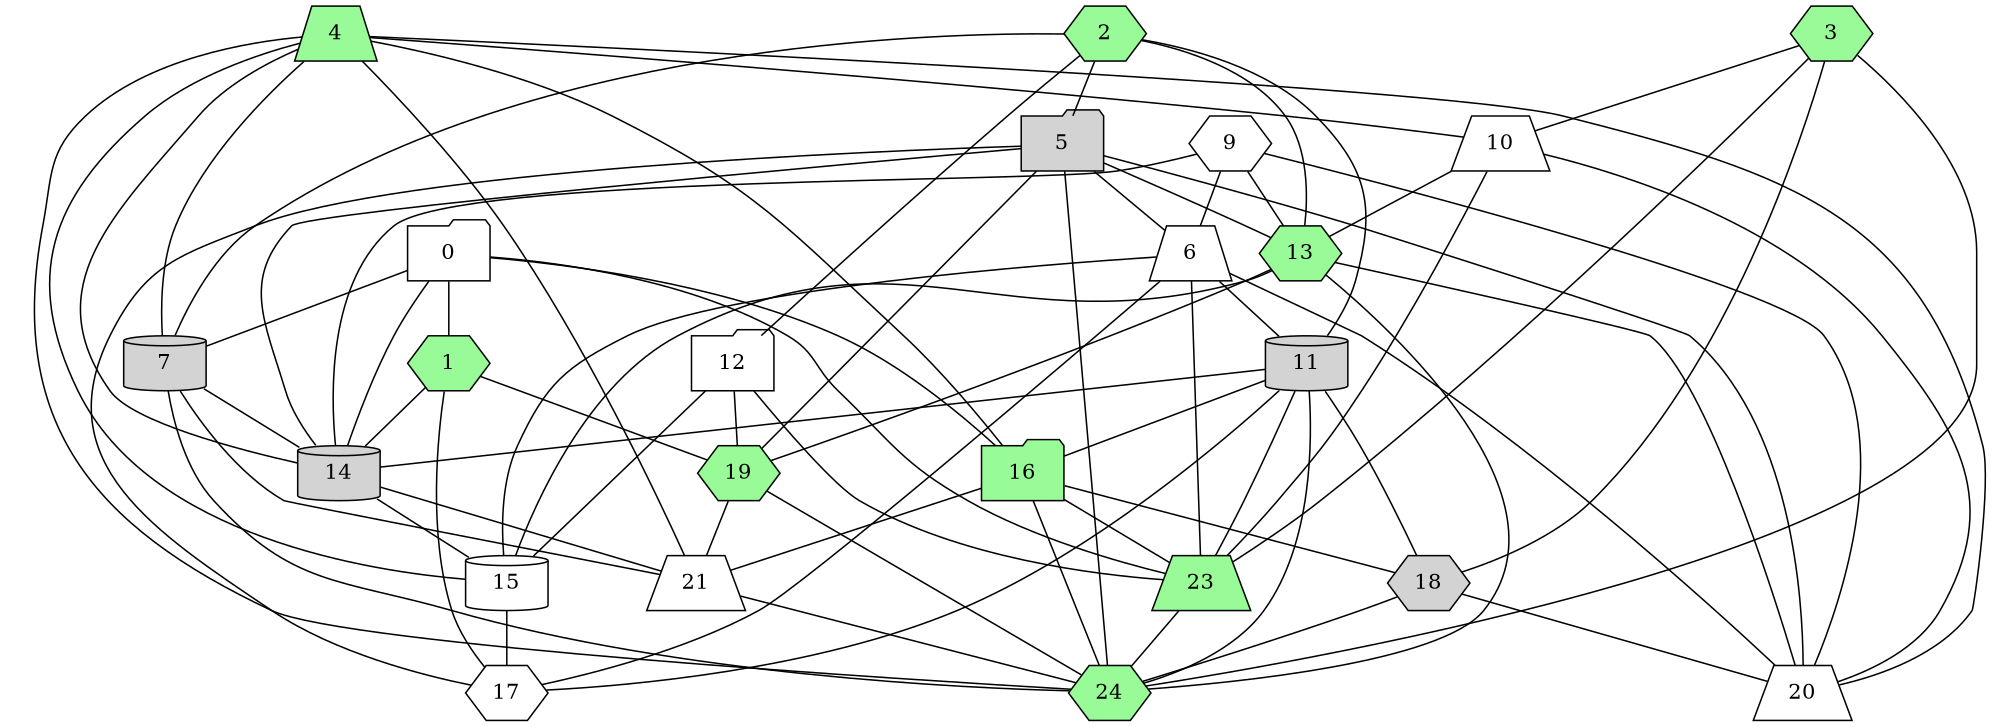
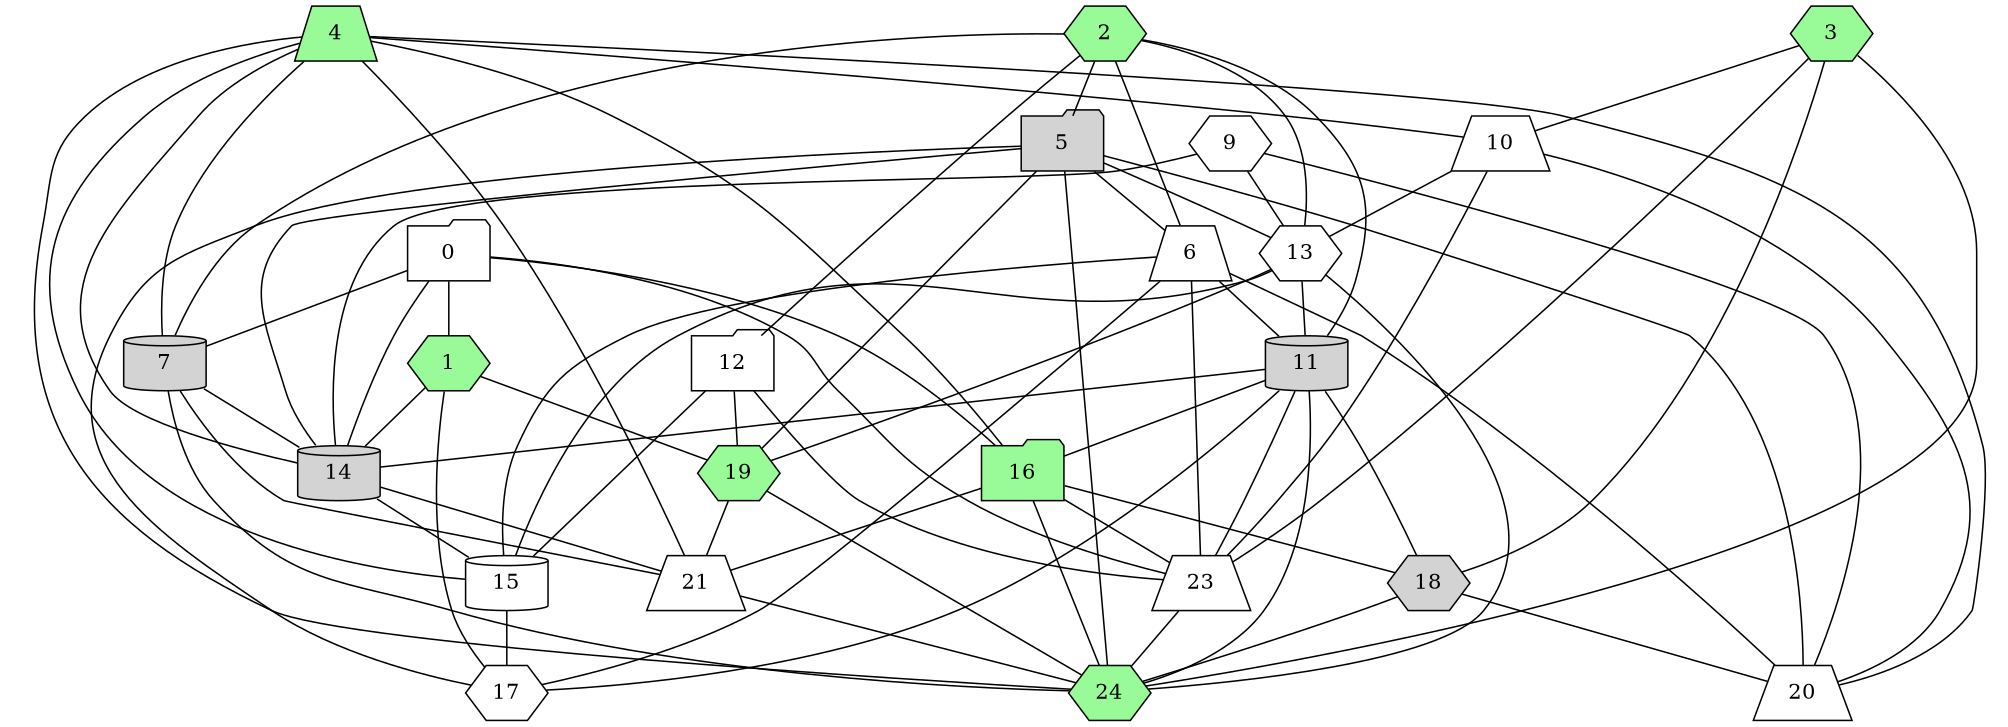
(1210, 199) -> (1148, 143)
(1301, 253) -> (1301, 253)
(1663, 350) -> (1303, 298)
(1201, 583) -> (1201, 583)
